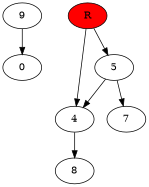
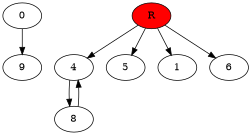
(22, 38) -> (22, 38)
none -> (177, 67)
none -> (229, 67)
(97, 91) -> (79, 97)
(126, 119) -> none
